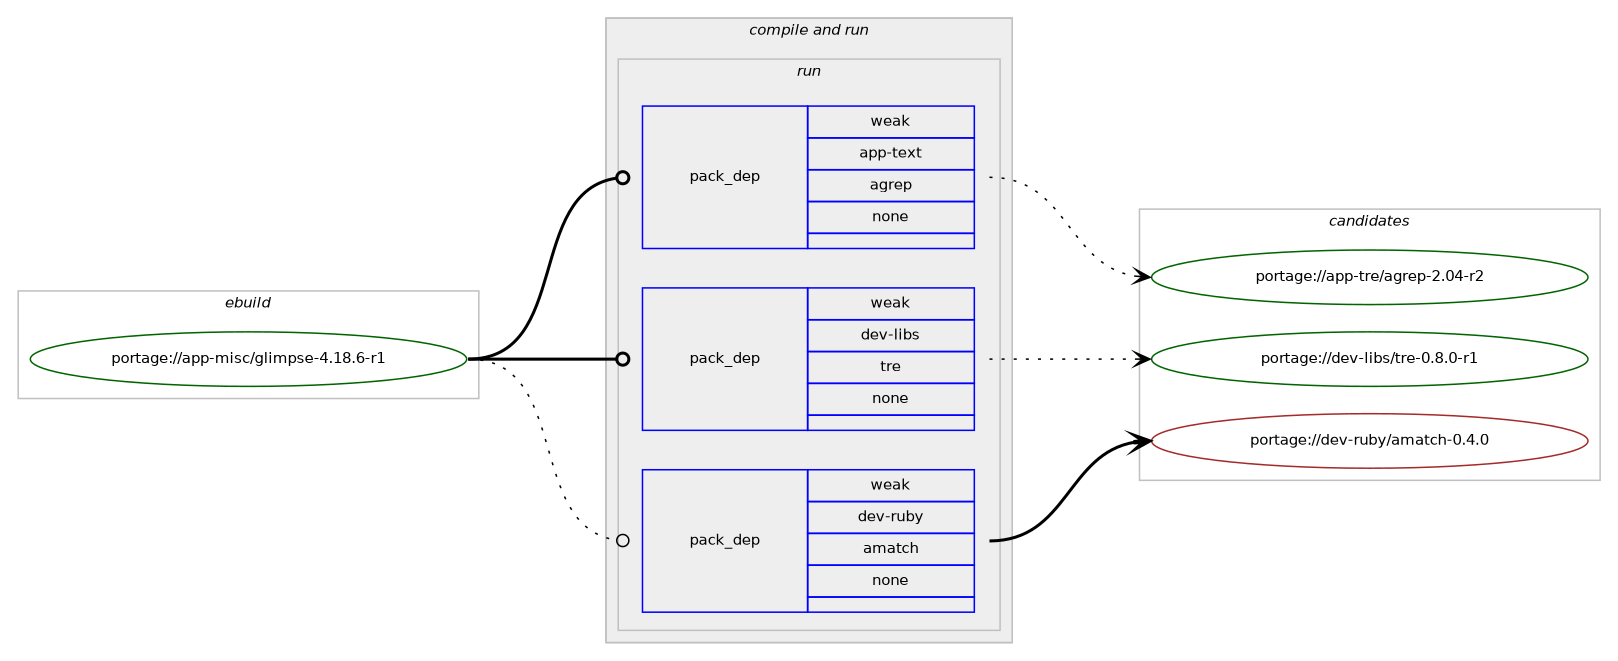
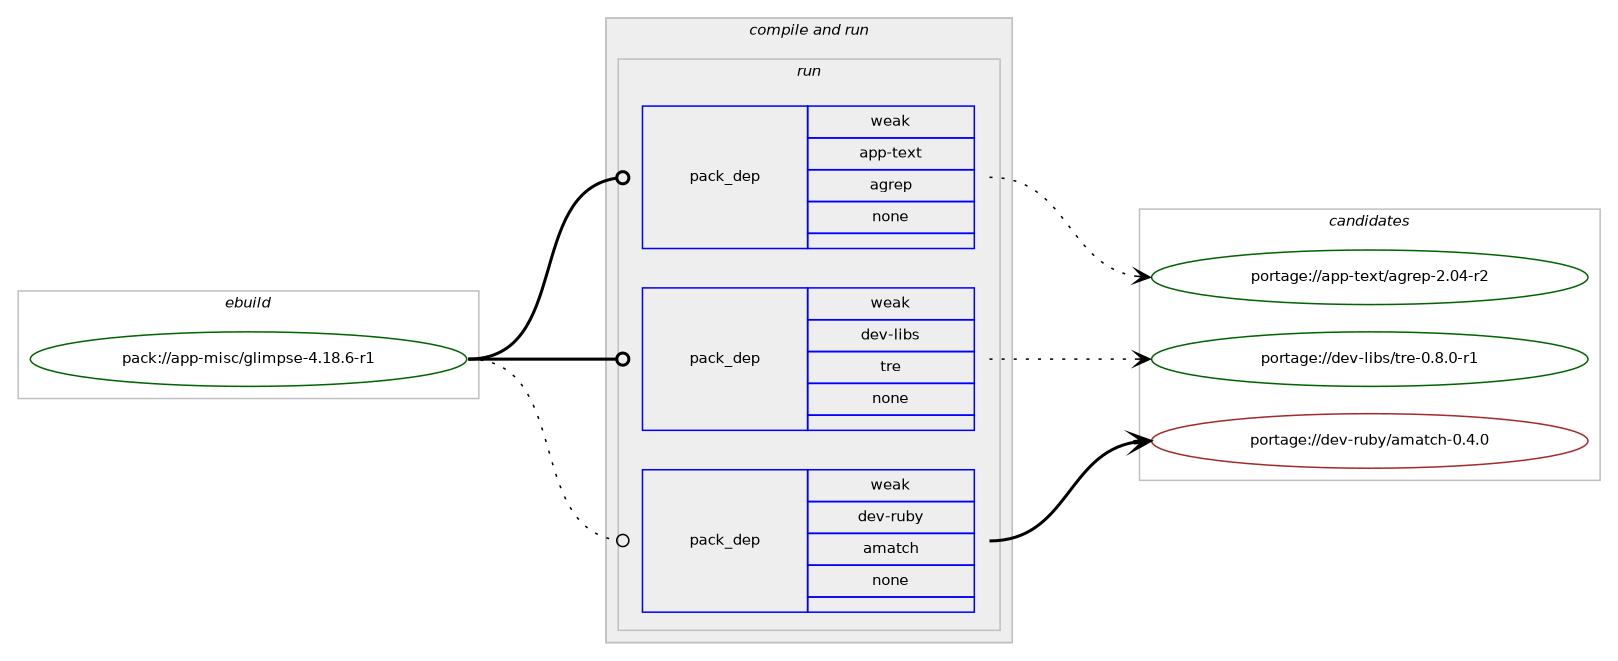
(1370, 277) -> (1370, 277)
(249, 359) -> (249, 359)
